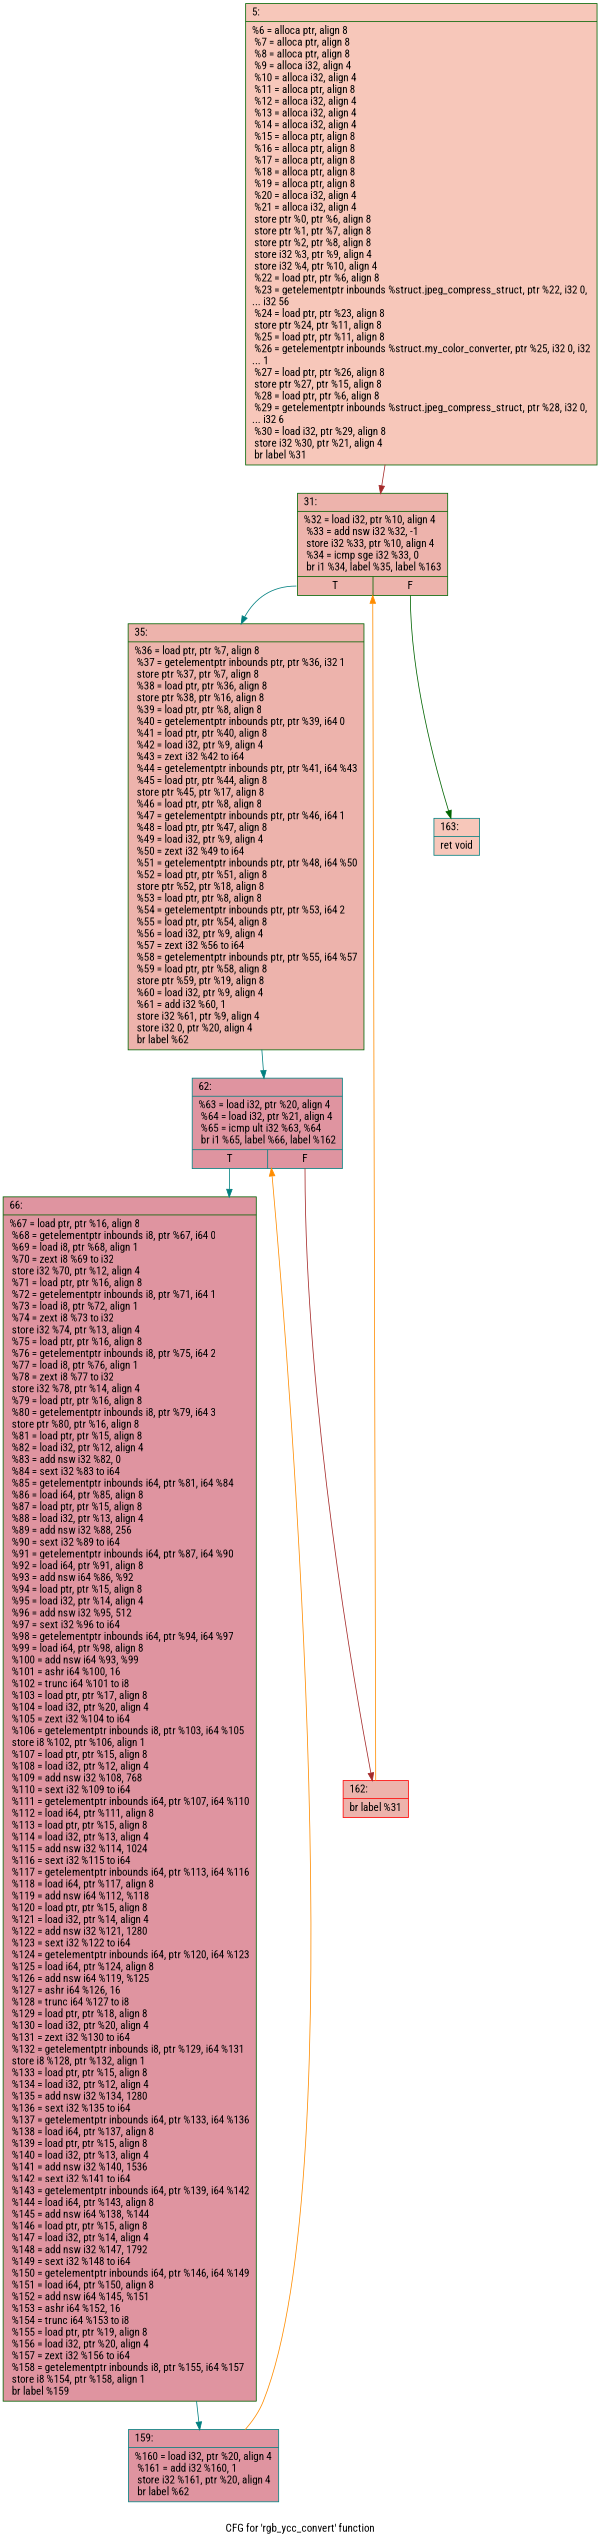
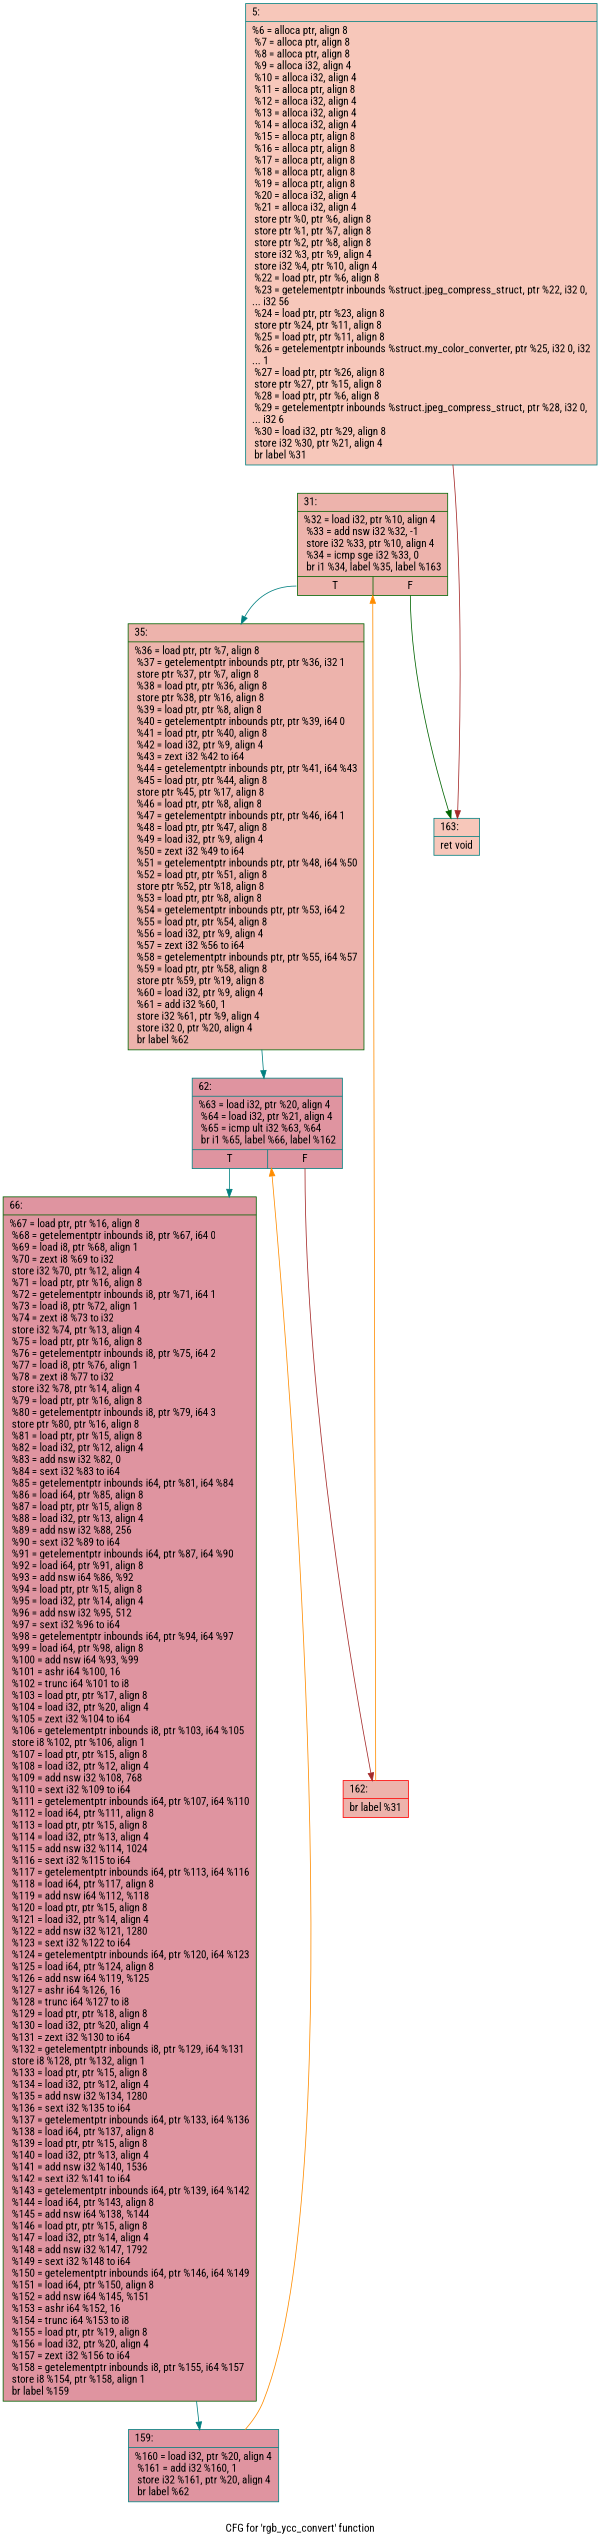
(421, 234) -> (421, 234)
(383, 475) -> (460, 637)
